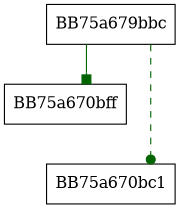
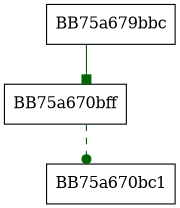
(151, 100) -> (86, 140)
